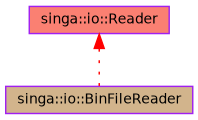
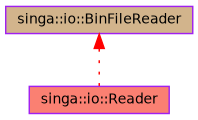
(99, 67) -> (99, 67)
